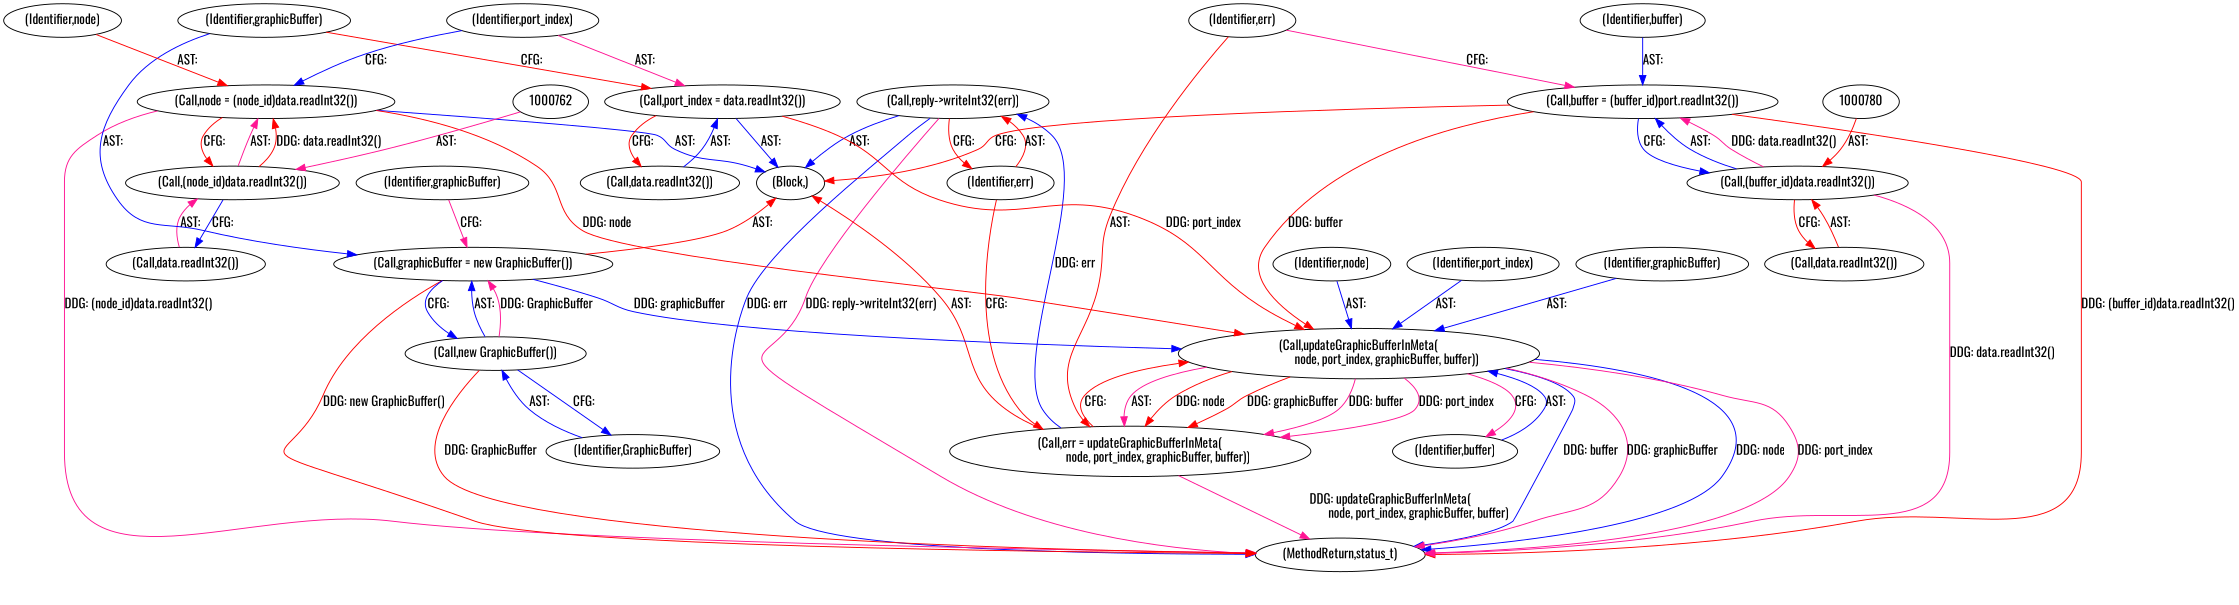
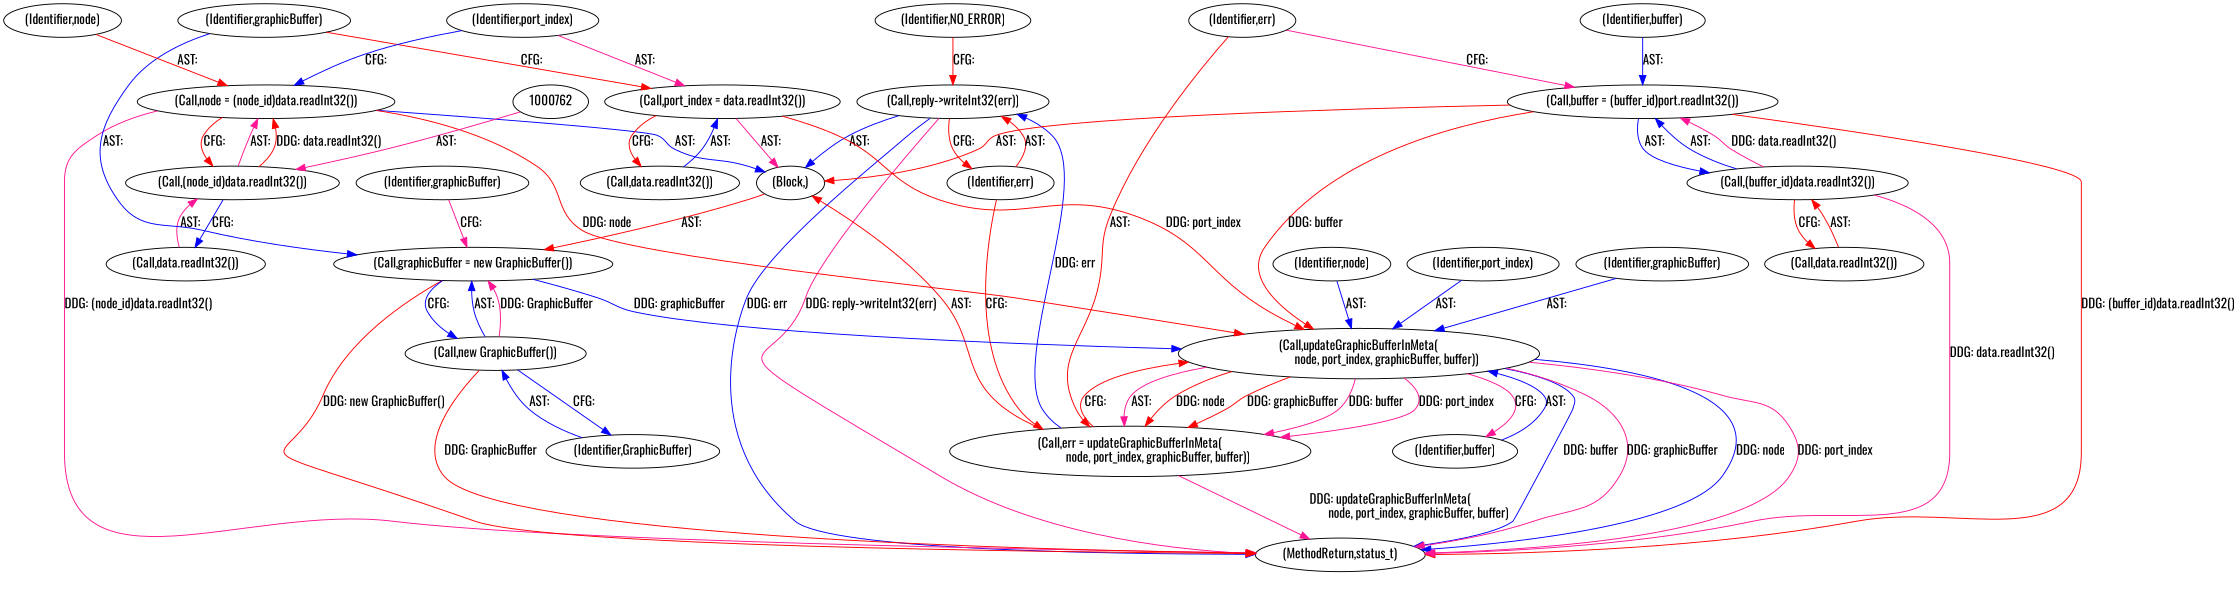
none -> (953, 21)
(1861, 102) -> none
(754, 139) -> (754, 139)
(1008, 142) -> (1008, 142)
(1656, 142) -> (1656, 142)
(681, 242) -> (660, 224)
